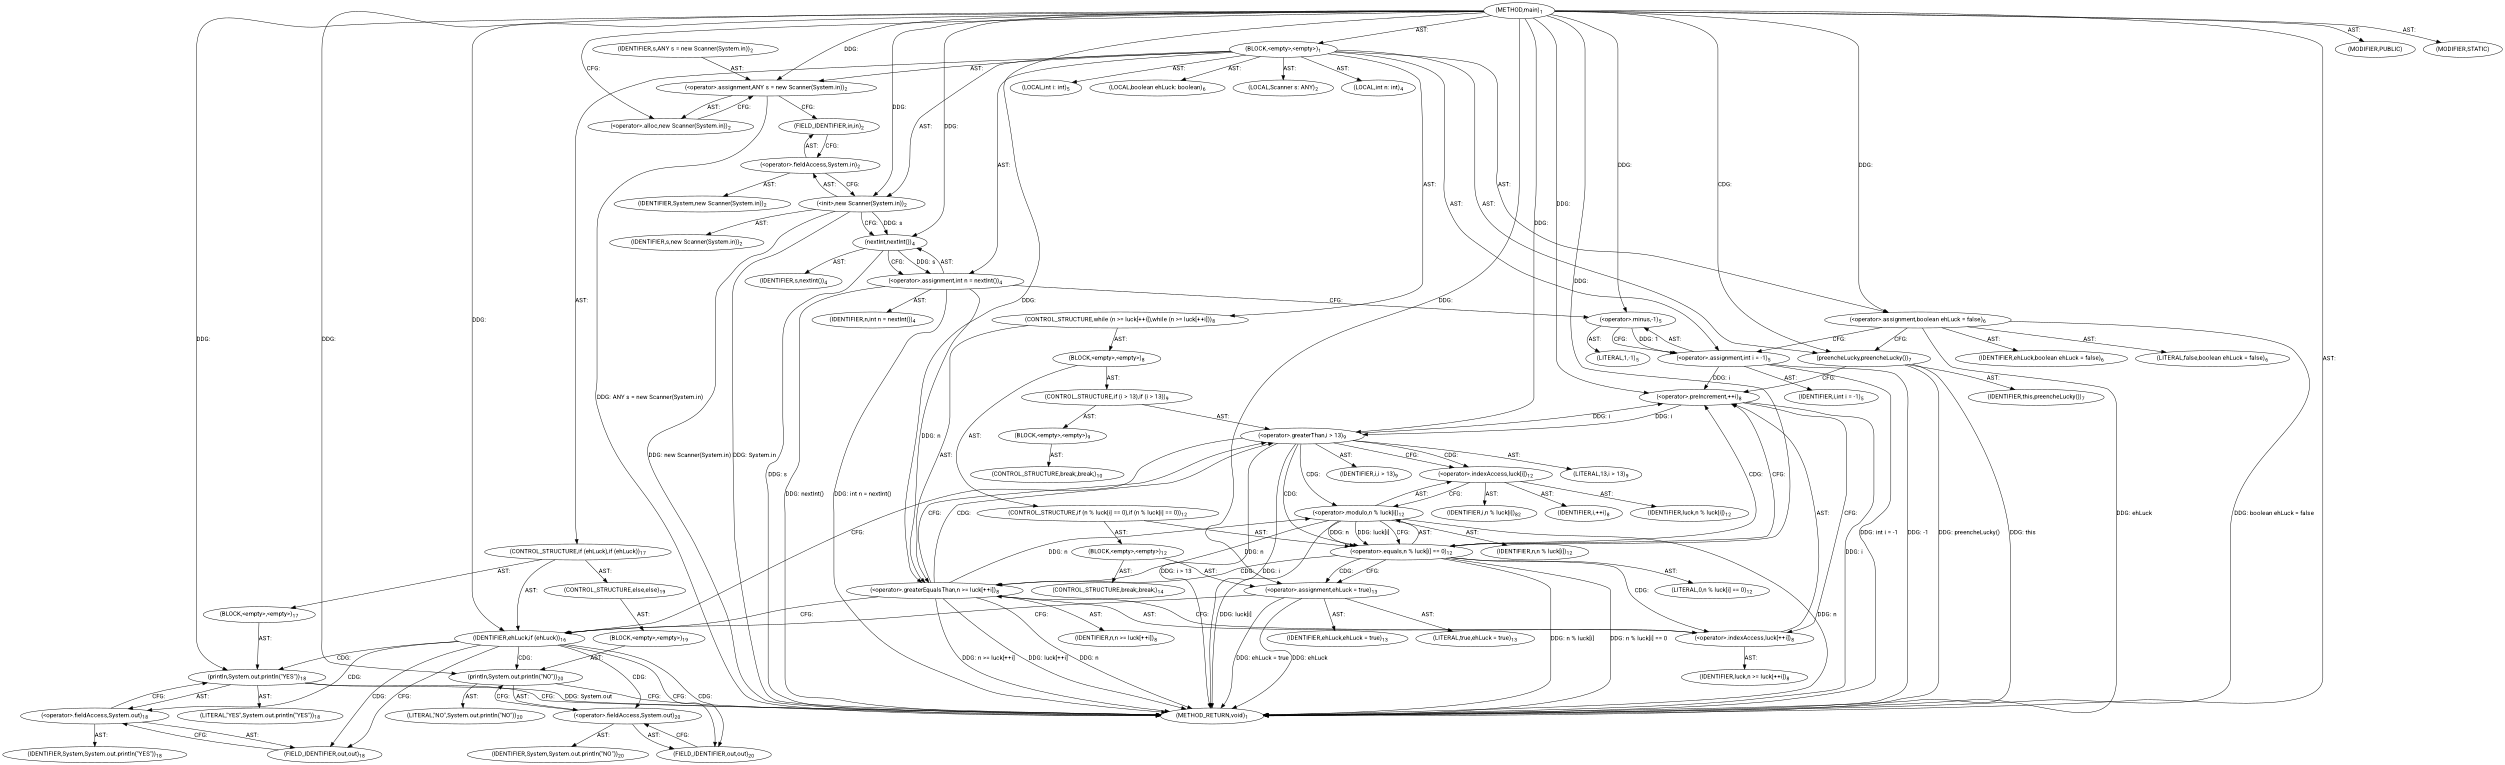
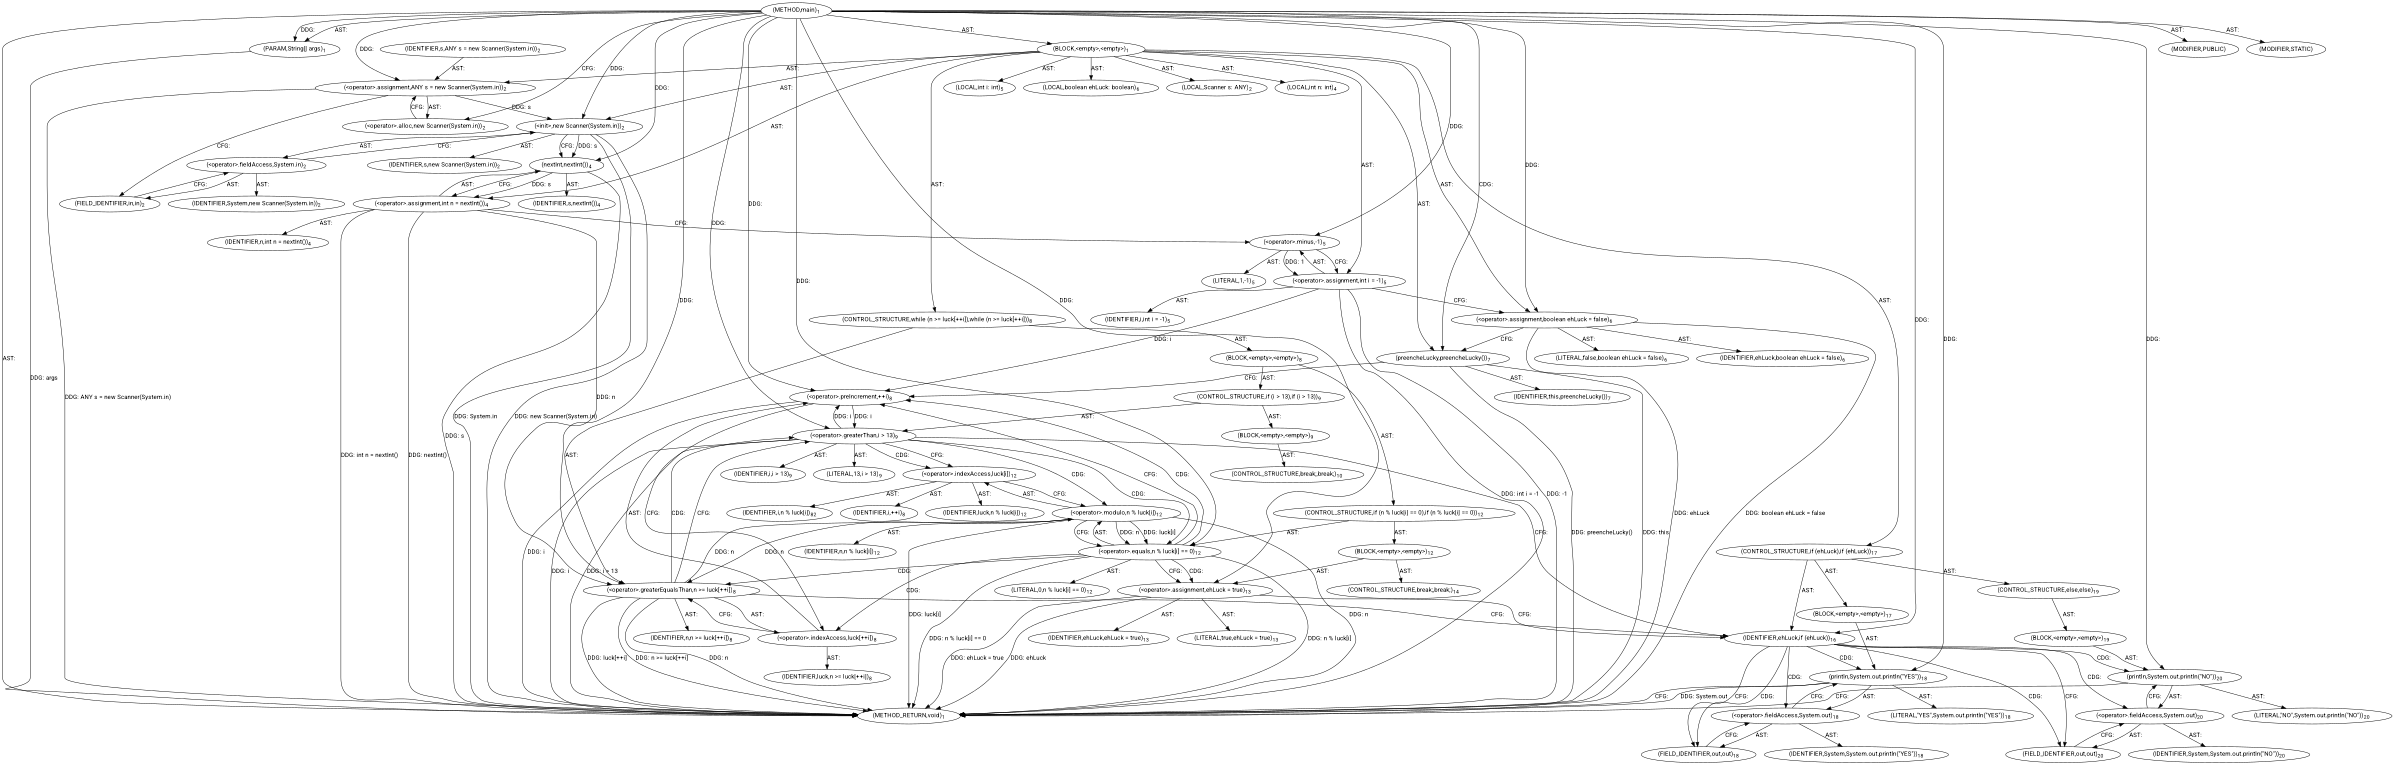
none -> (295, 49)
none -> (501, 107)
(1822, 339) -> (1436, 301)
